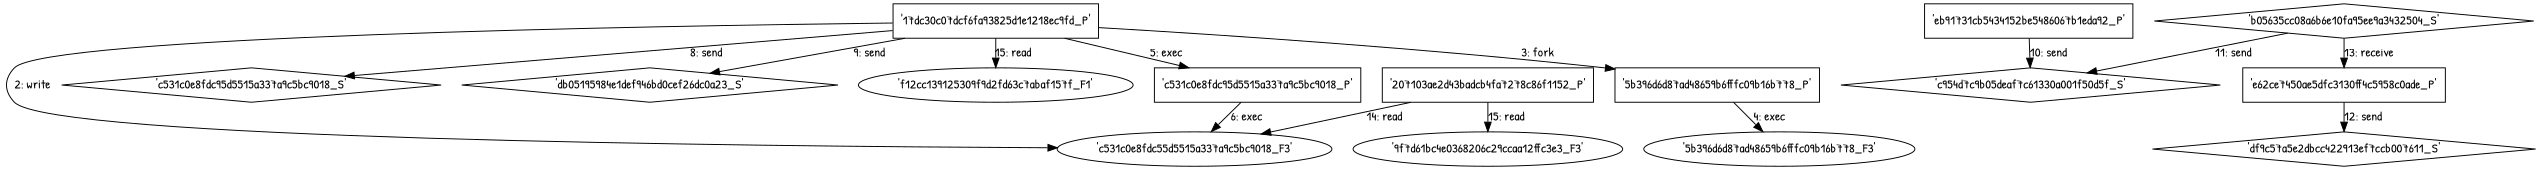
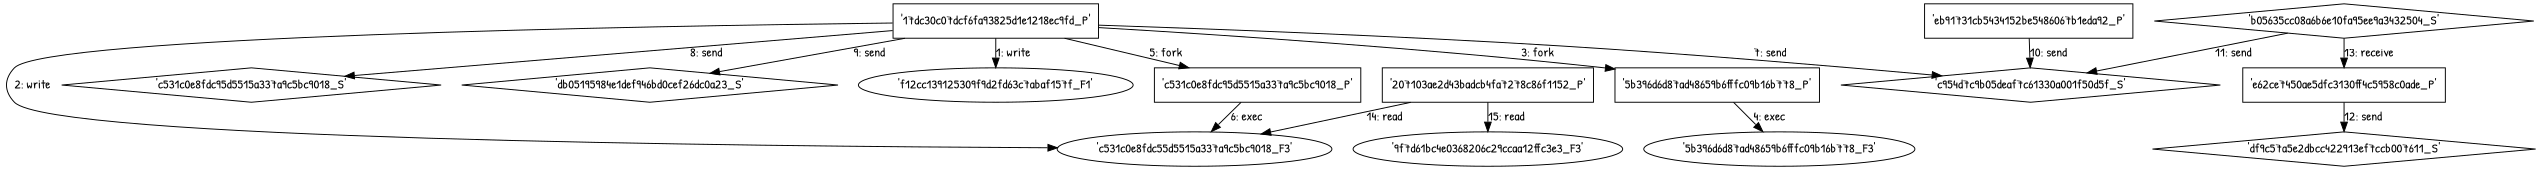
none -> (1516, 43)
(1013, 53) -> (1013, 53)
(1166, 53) -> (1166, 53)
